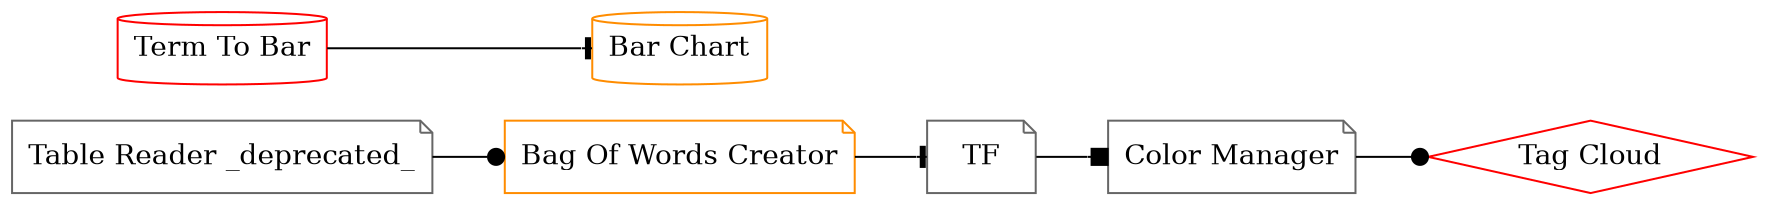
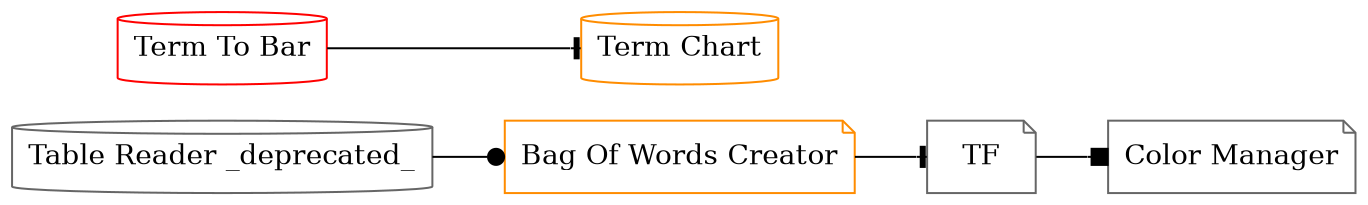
(680, 48) -> (680, 48)
(222, 157) -> (222, 157)
(1591, 157) -> none
